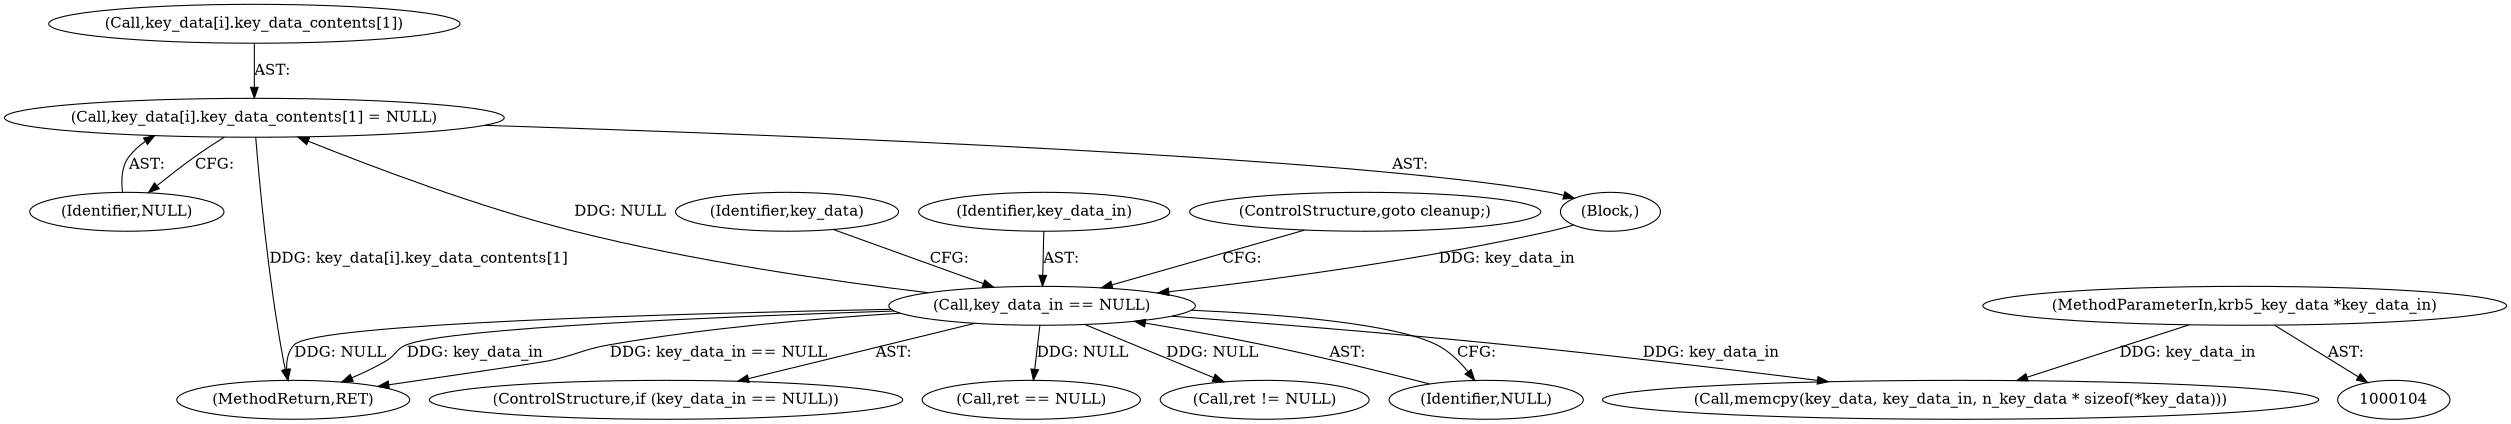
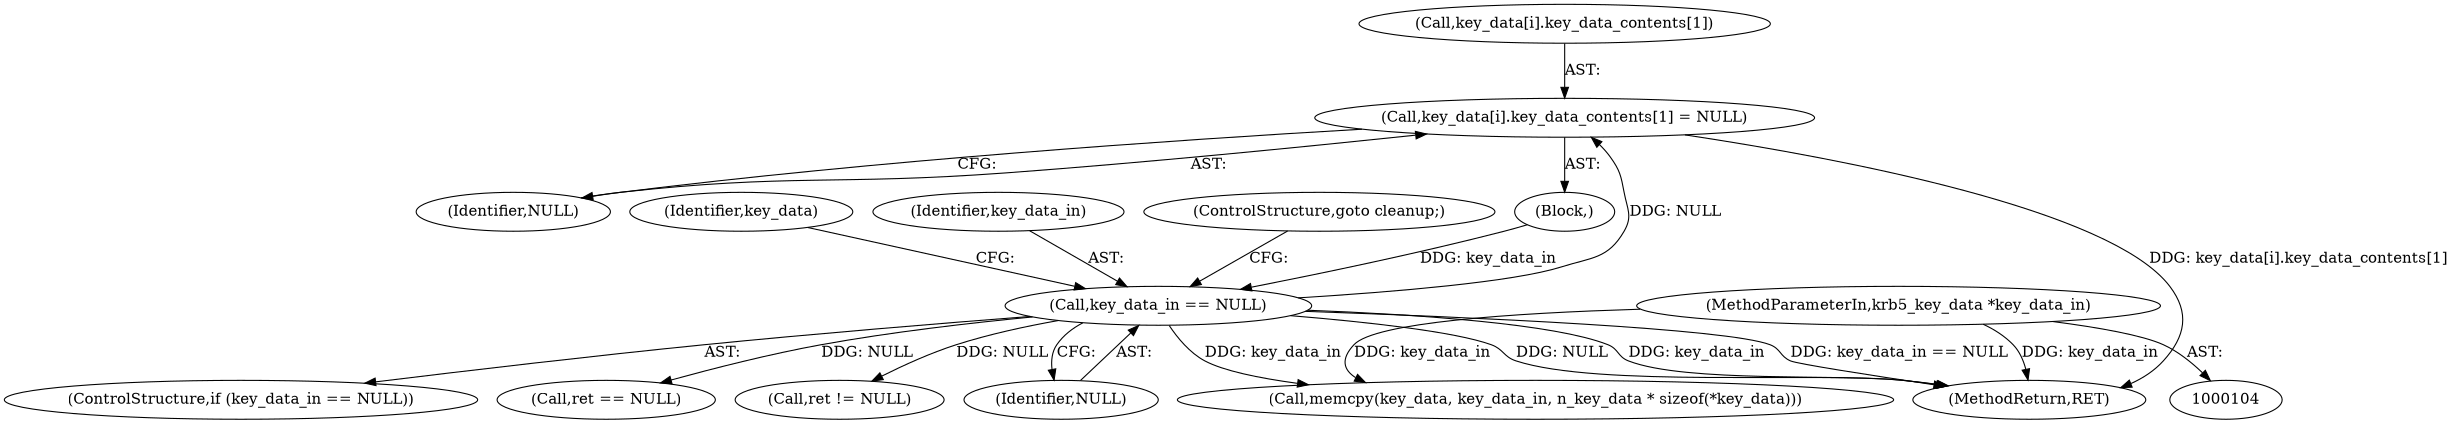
none -> (2010, 342)
